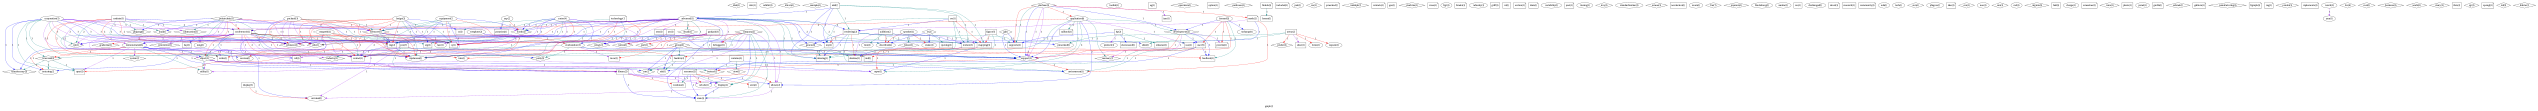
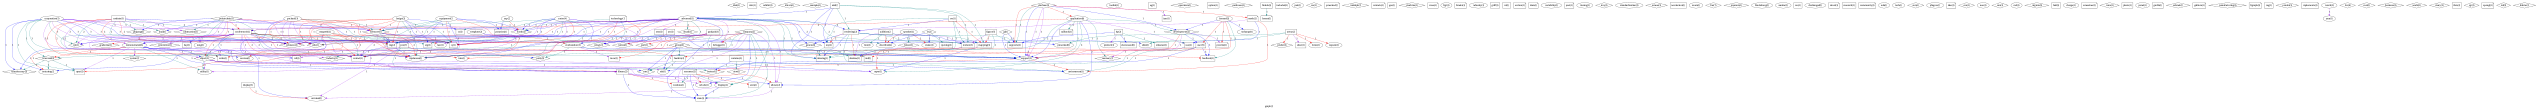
none -> (478, 21)
